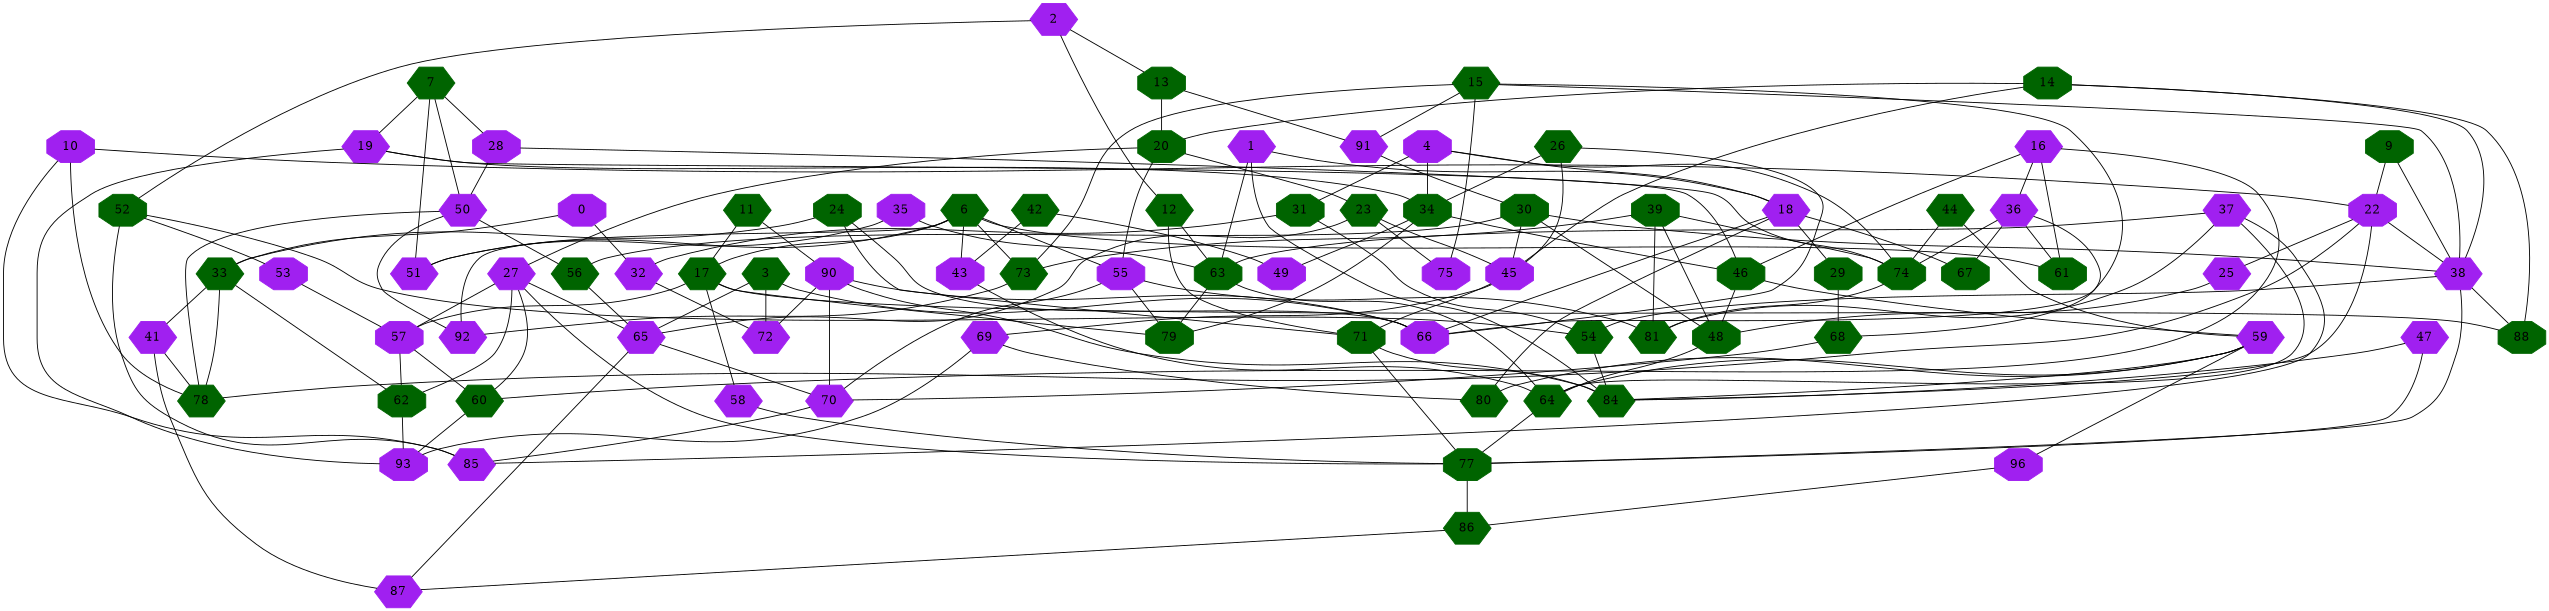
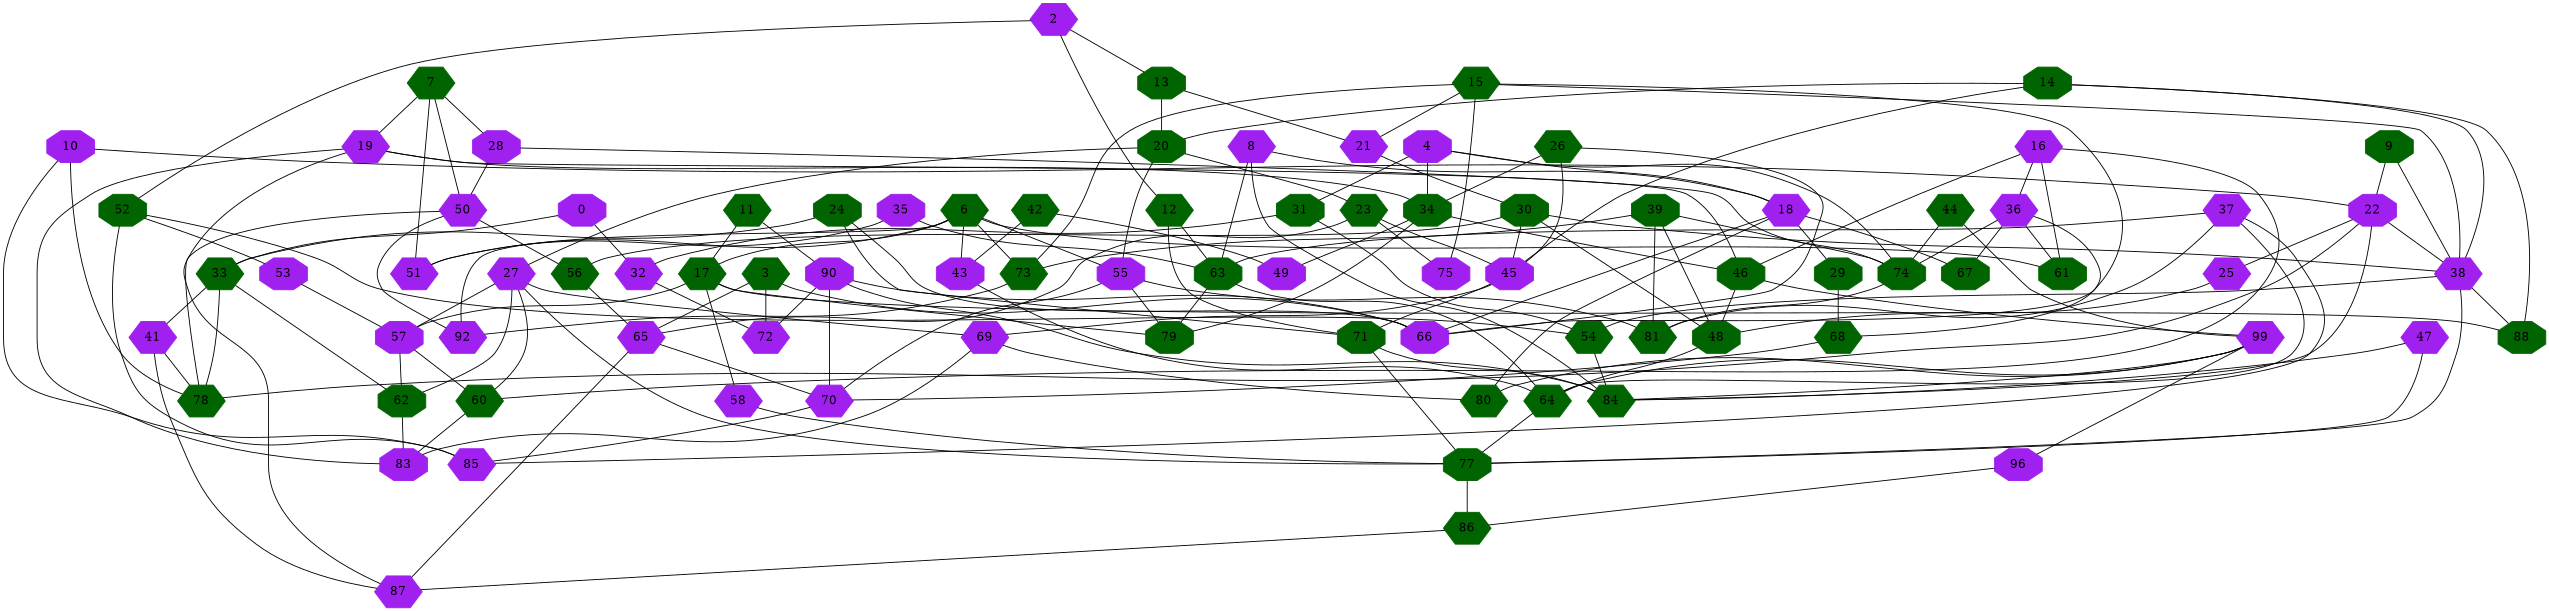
(1252, 147) -> (1252, 147)
(1364, 147) -> (1364, 147)
(564, 300) -> (679, 308)
(2260, 337) -> (2260, 337)
none -> (237, 345)
(404, 465) -> (404, 465)
